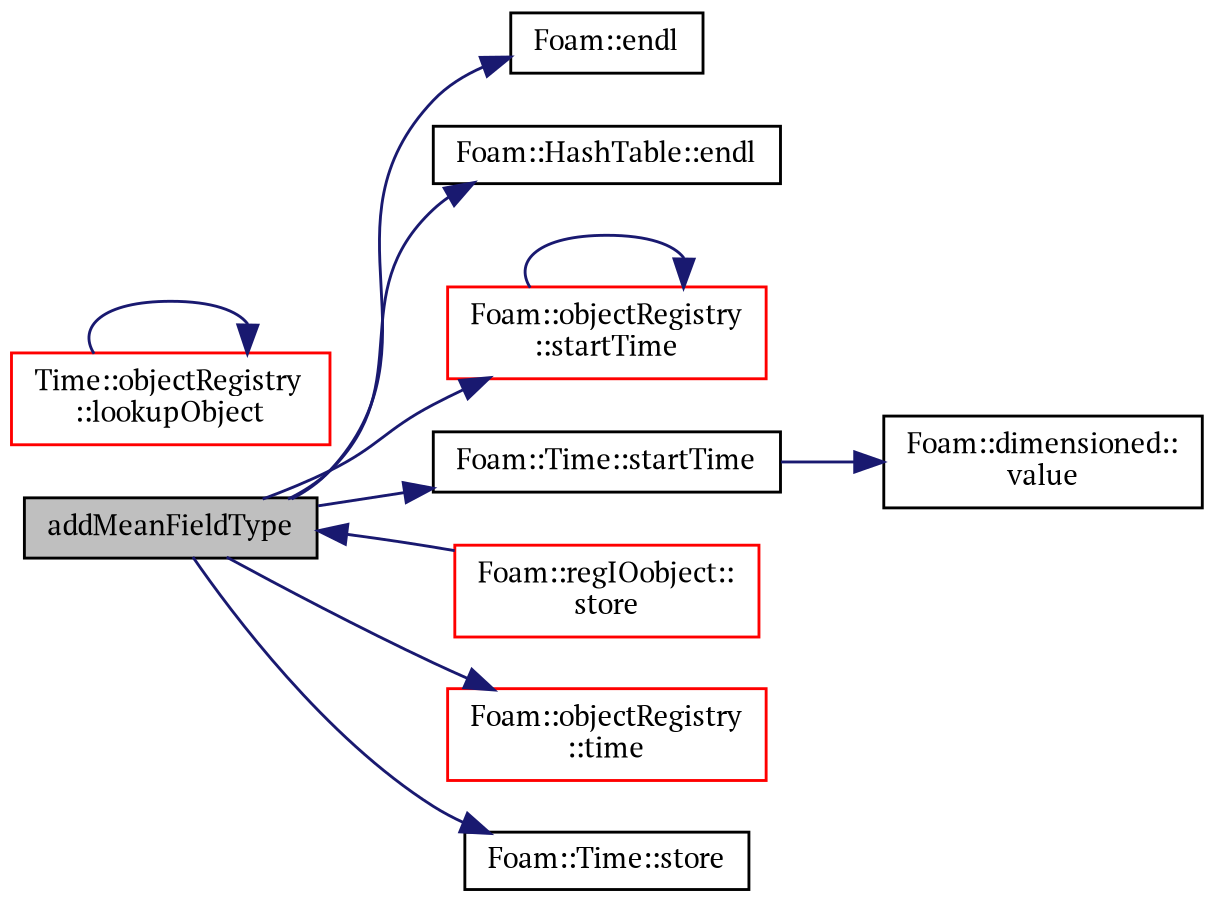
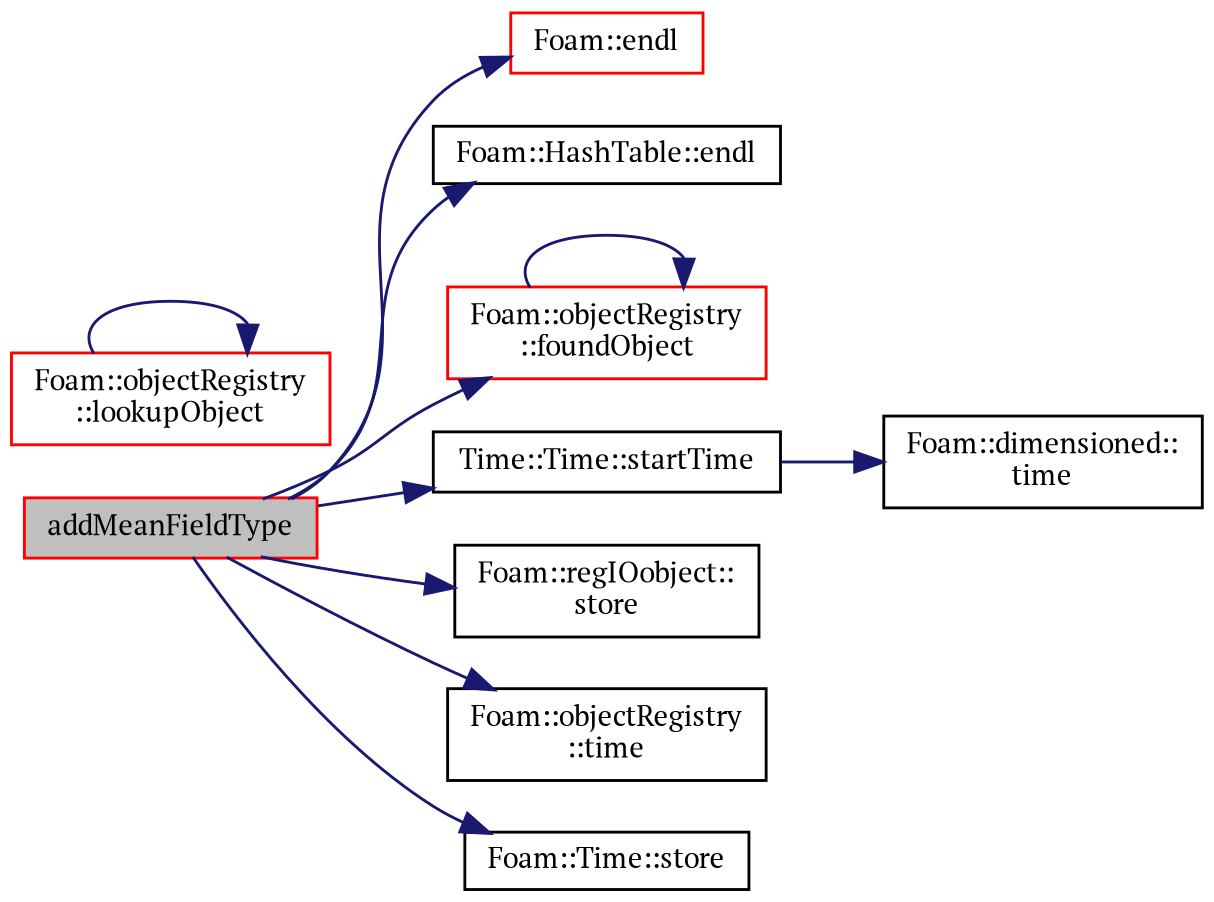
(607, 43) -> (607, 43)
(607, 333) -> (607, 333)
(171, 399) -> (171, 399)
(607, 462) -> (607, 462)
(1043, 462) -> (1043, 462)
(171, 528) -> (171, 528)
(401, 542) -> (343, 572)
(607, 591) -> (607, 591)
(607, 735) -> (607, 735)
